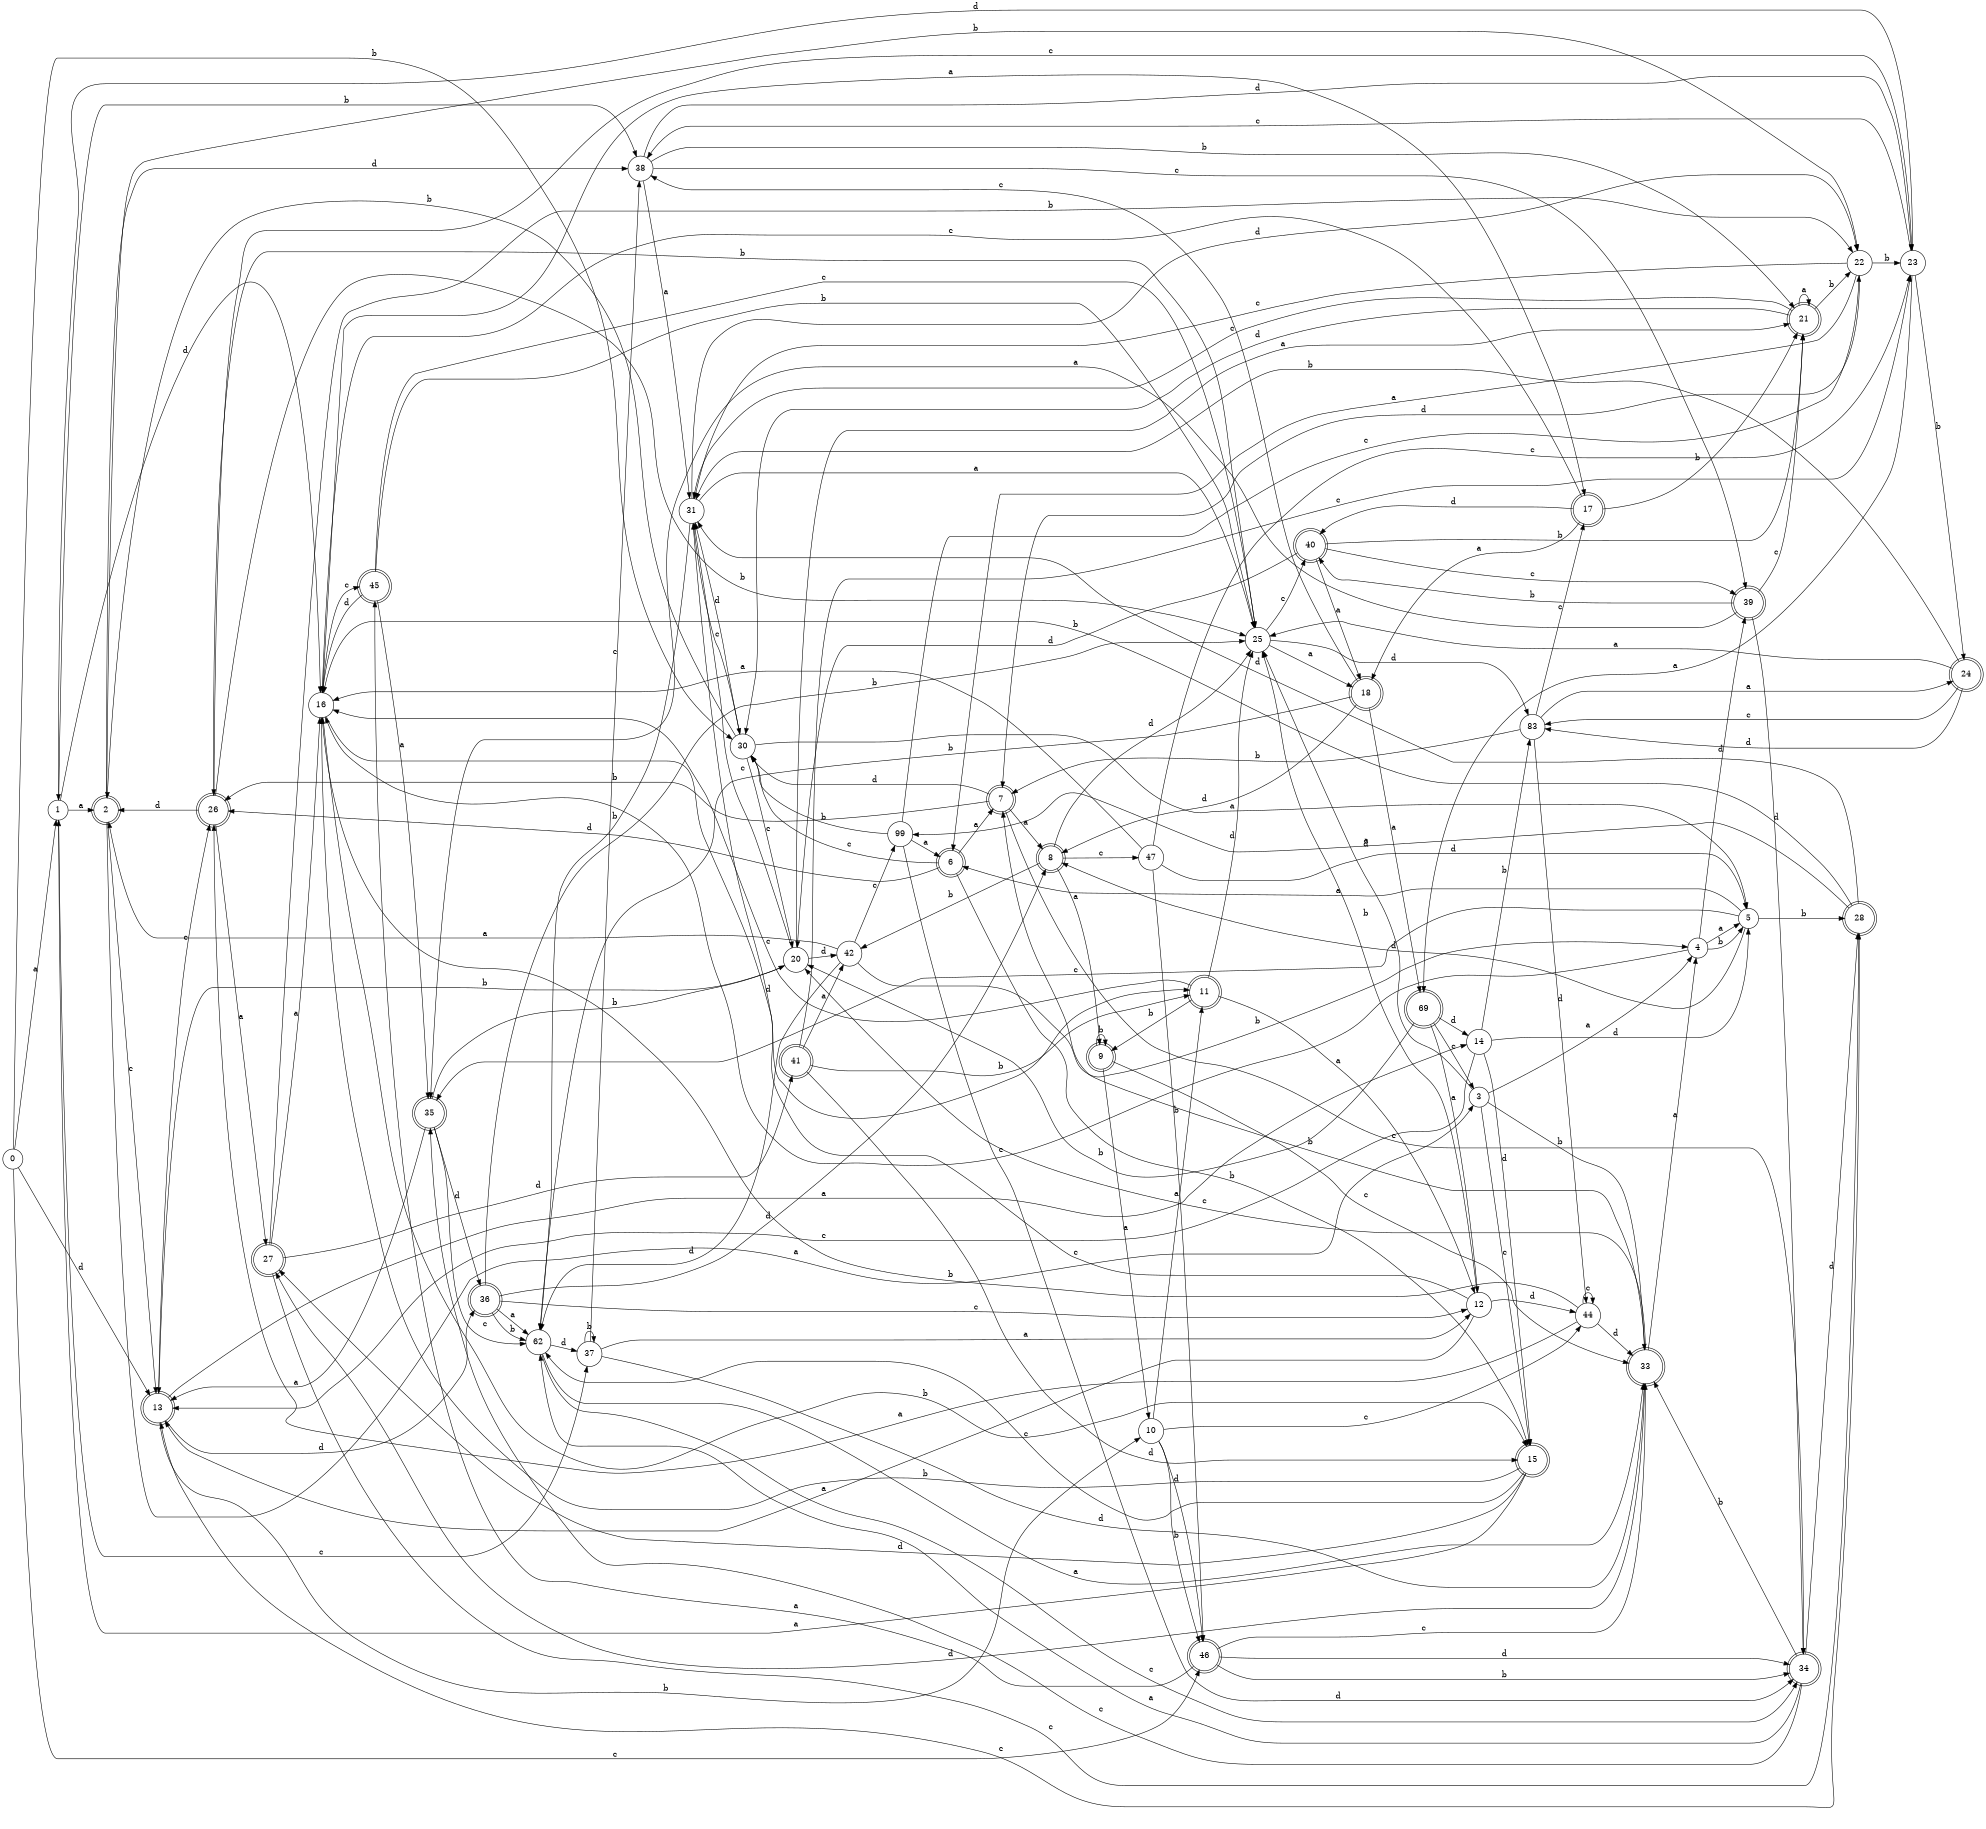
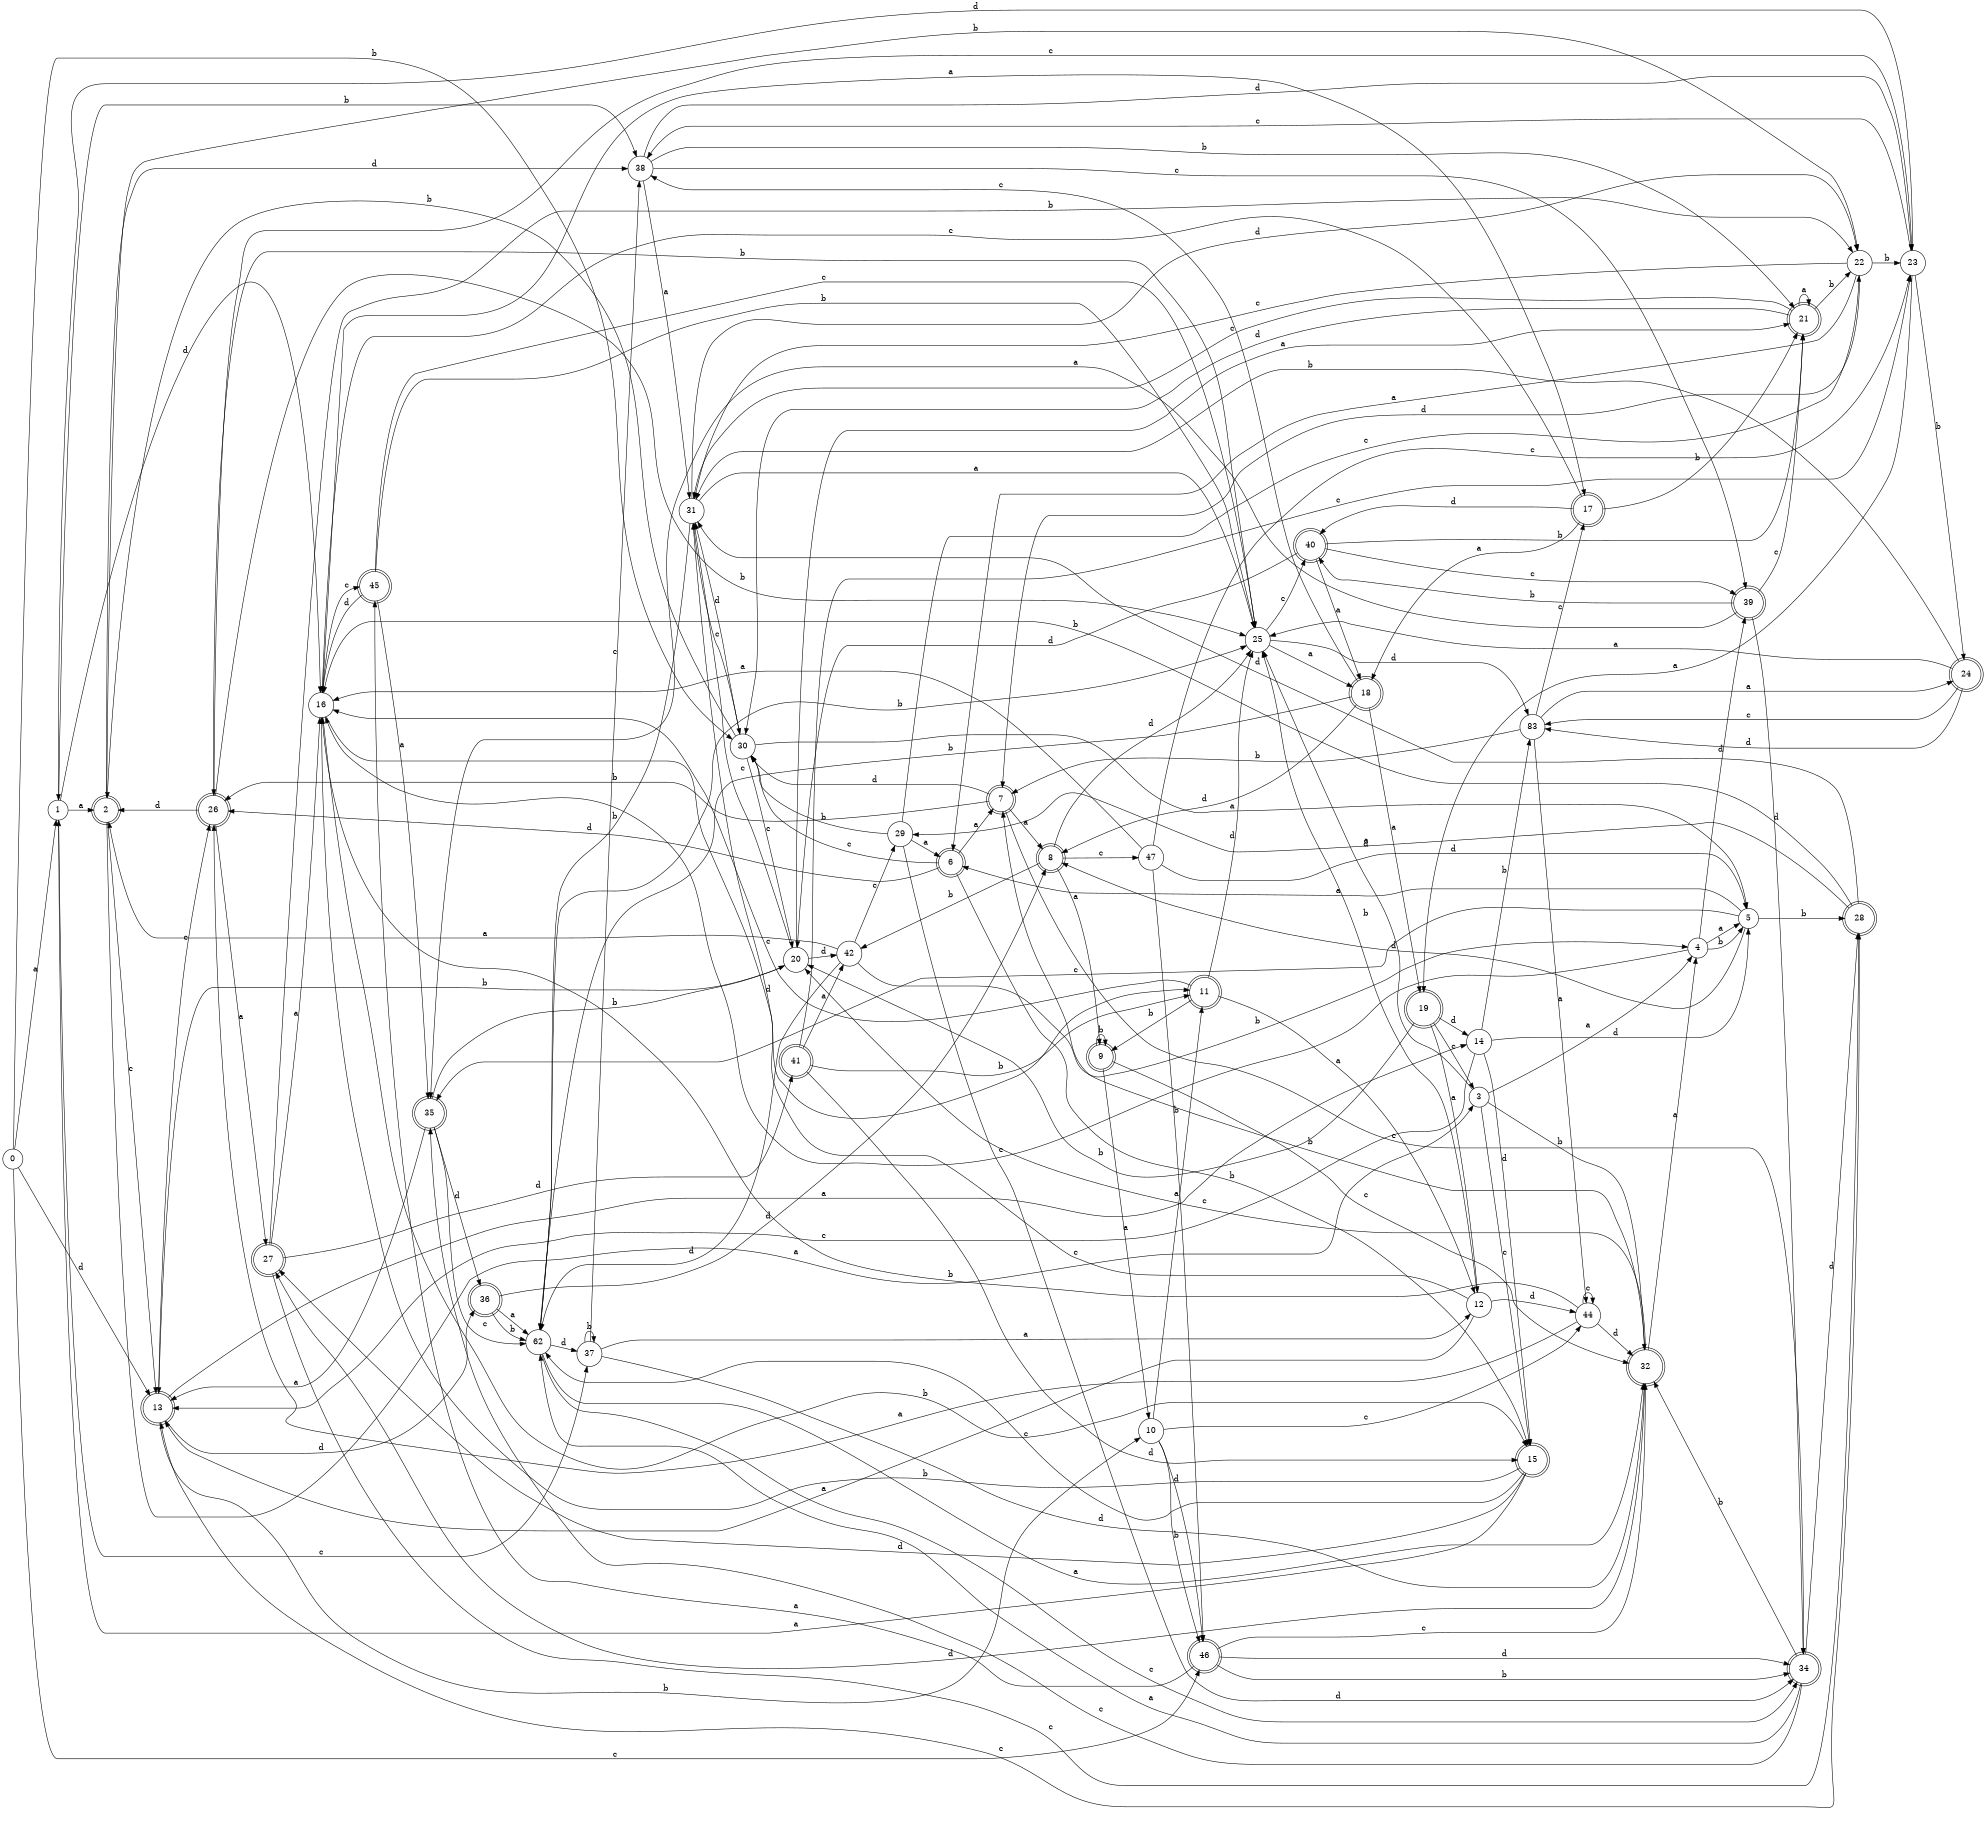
(701, 737) -> (705, 809)
(900, 834) -> (900, 834)
(1560, 999) -> (1560, 999)
(1424, 1009) -> (1424, 1009)
(981, 1312) -> none
(1646, 1367) -> (1646, 1367)
